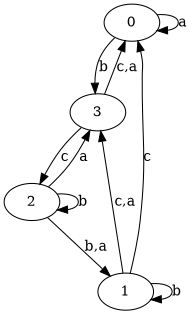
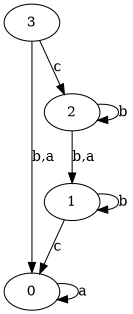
(100, 58) -> none
(127, 68) -> (43, 157)
(69, 165) -> none
(113, 207) -> none
